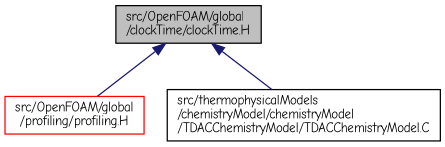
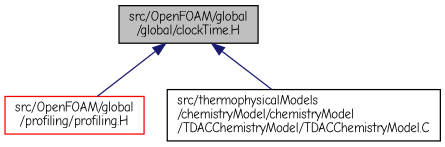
(189, 24) -> (189, 24)
